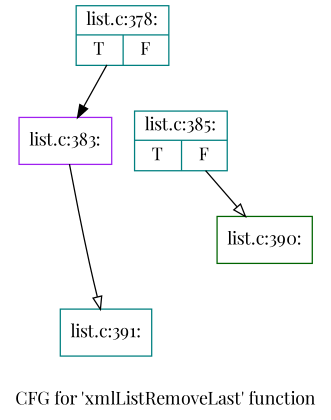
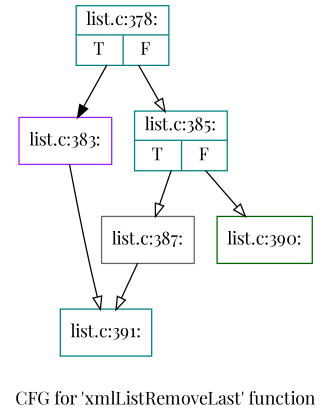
none -> (148, 83)
none -> (148, 240)
